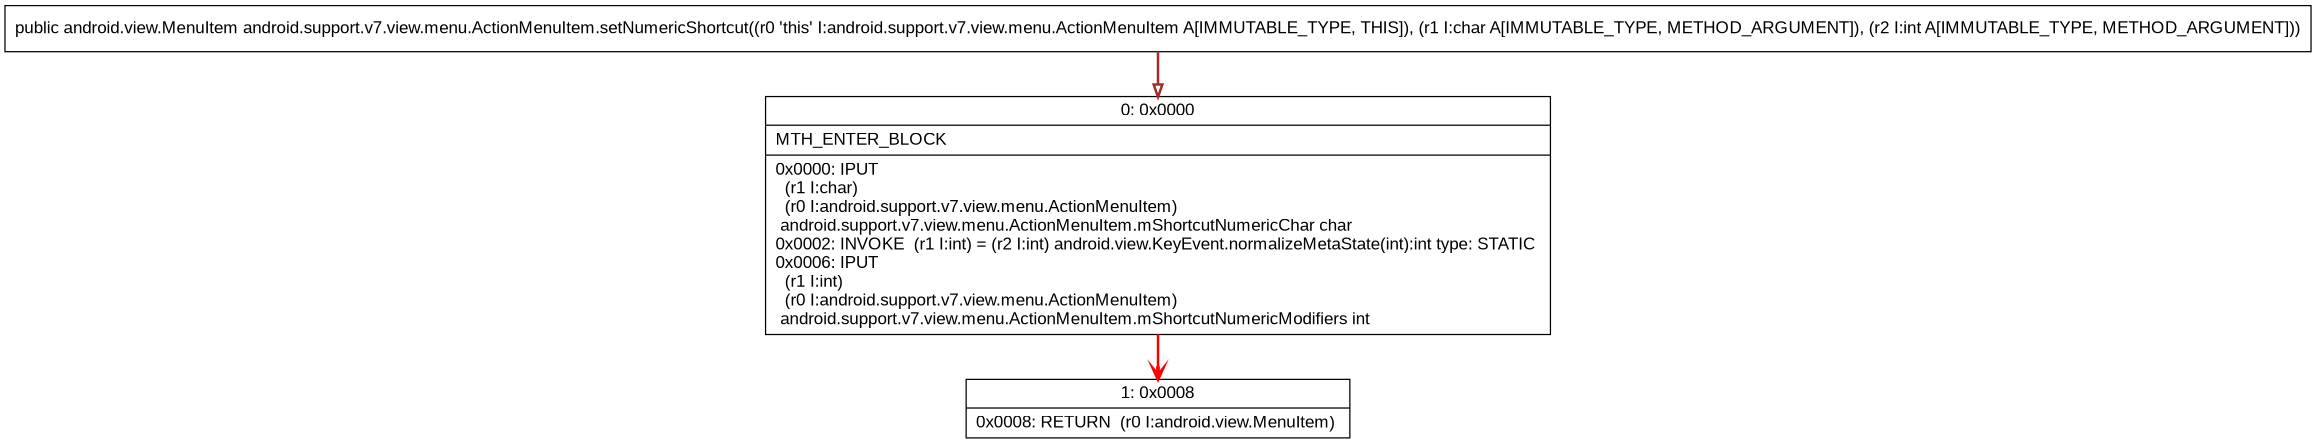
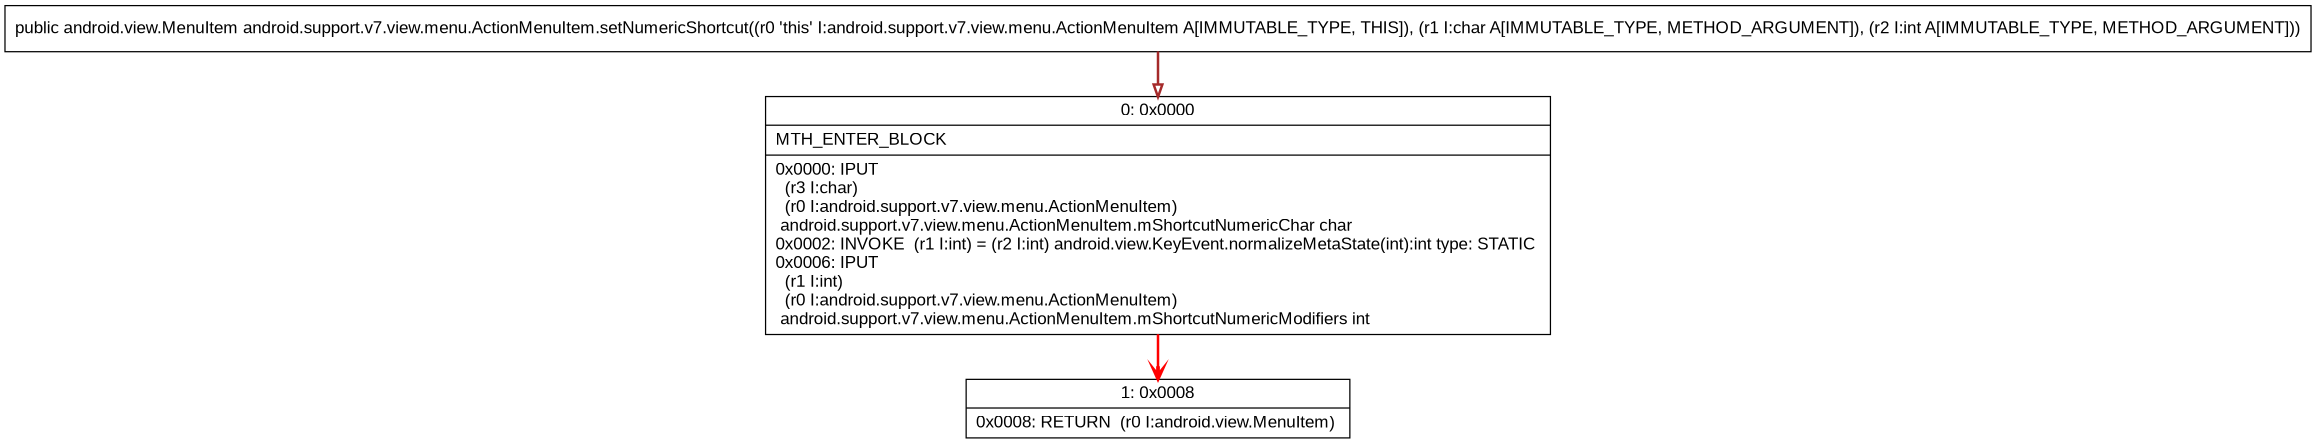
(817, 188) -> (817, 188)
